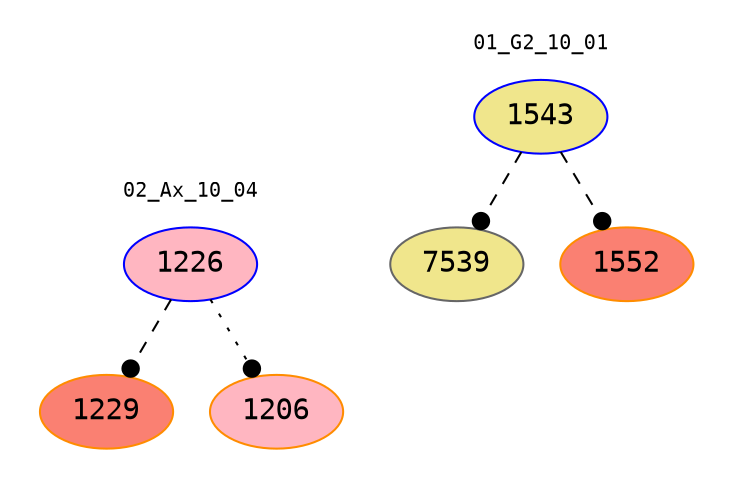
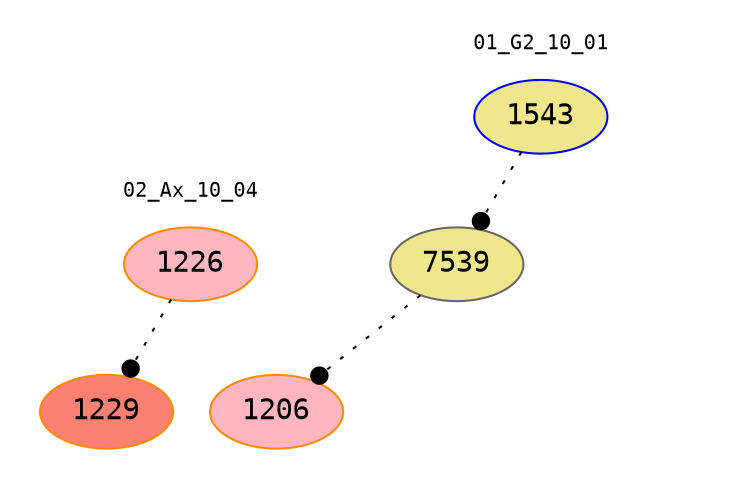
(503, 183) -> (503, 183)
(191, 264) -> (191, 264)
(627, 264) -> none
(153, 331) -> (153, 331)
(229, 331) -> (373, 333)
